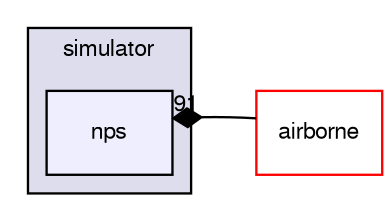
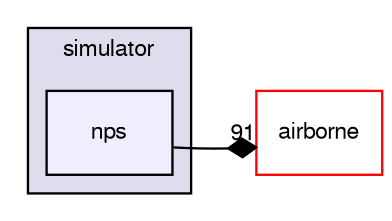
(229, 117) -> (206, 149)
